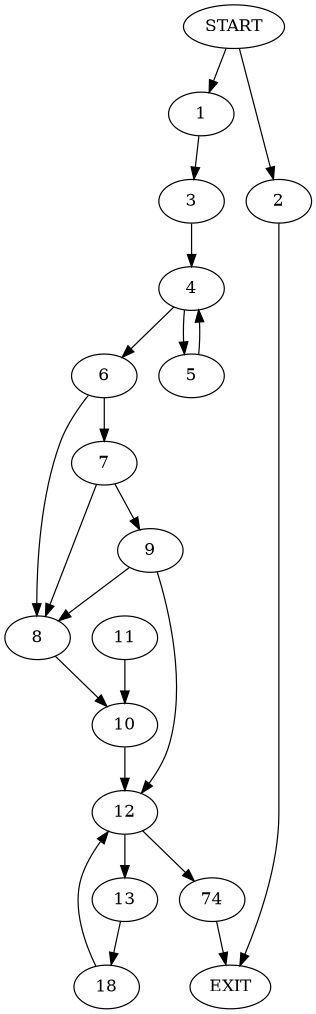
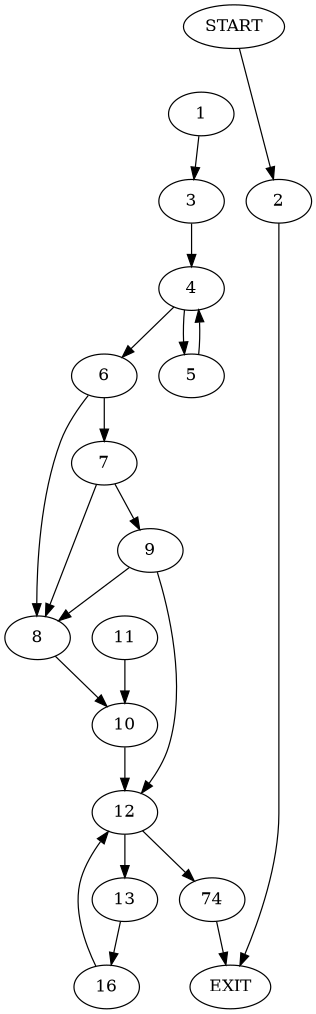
(220, 65) -> none
(107, 987) -> (107, 987)
